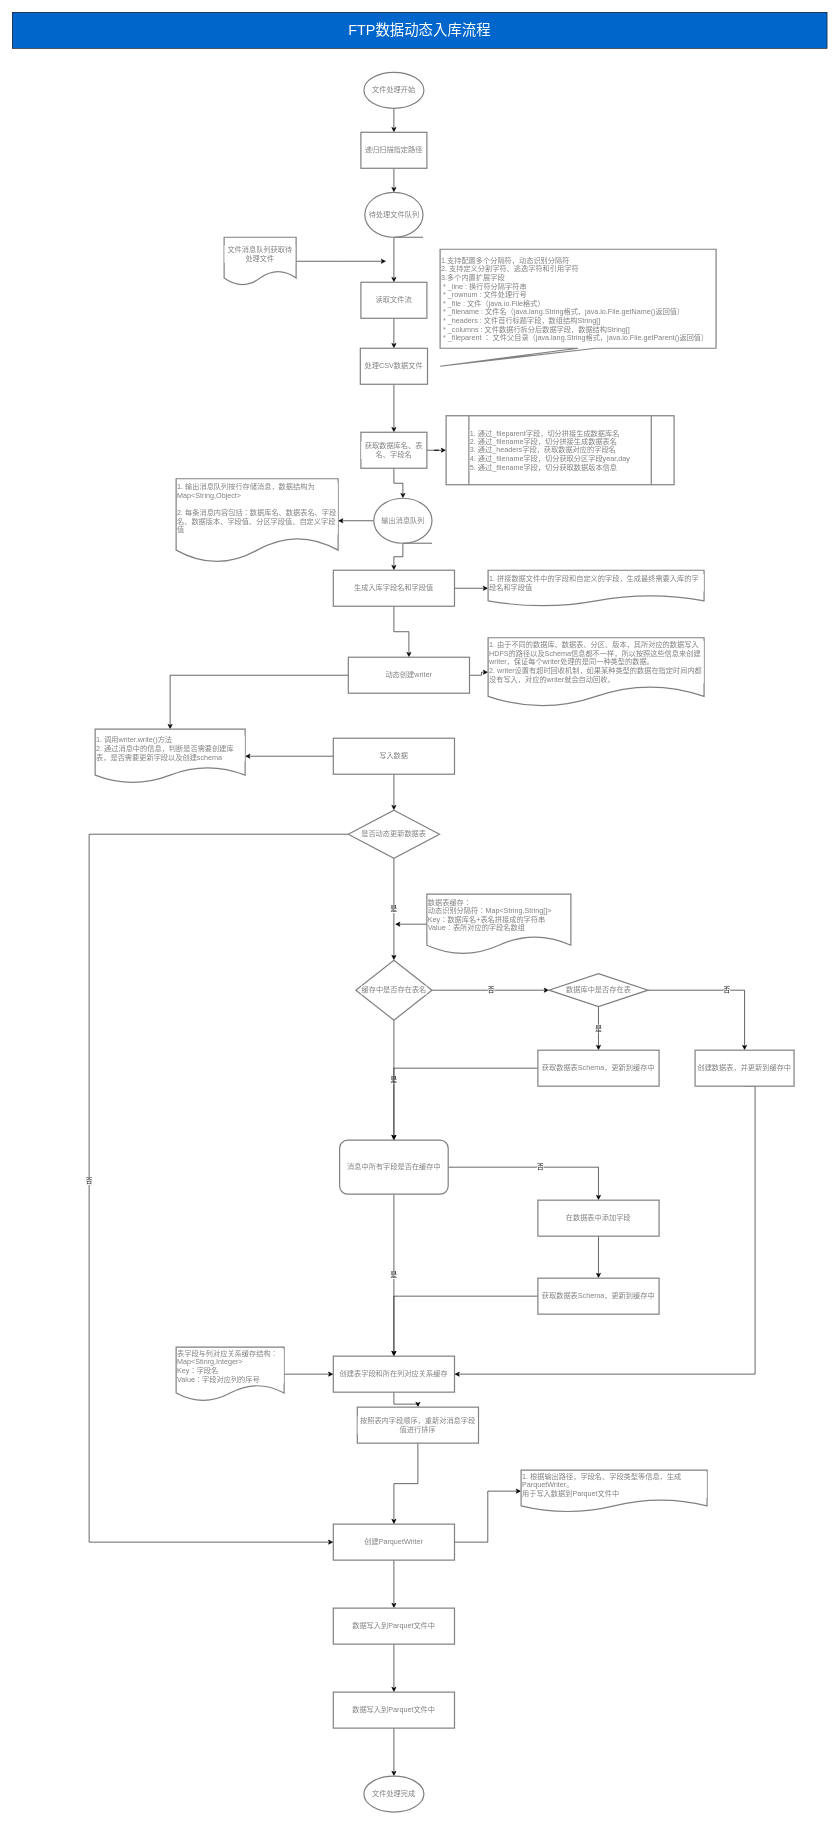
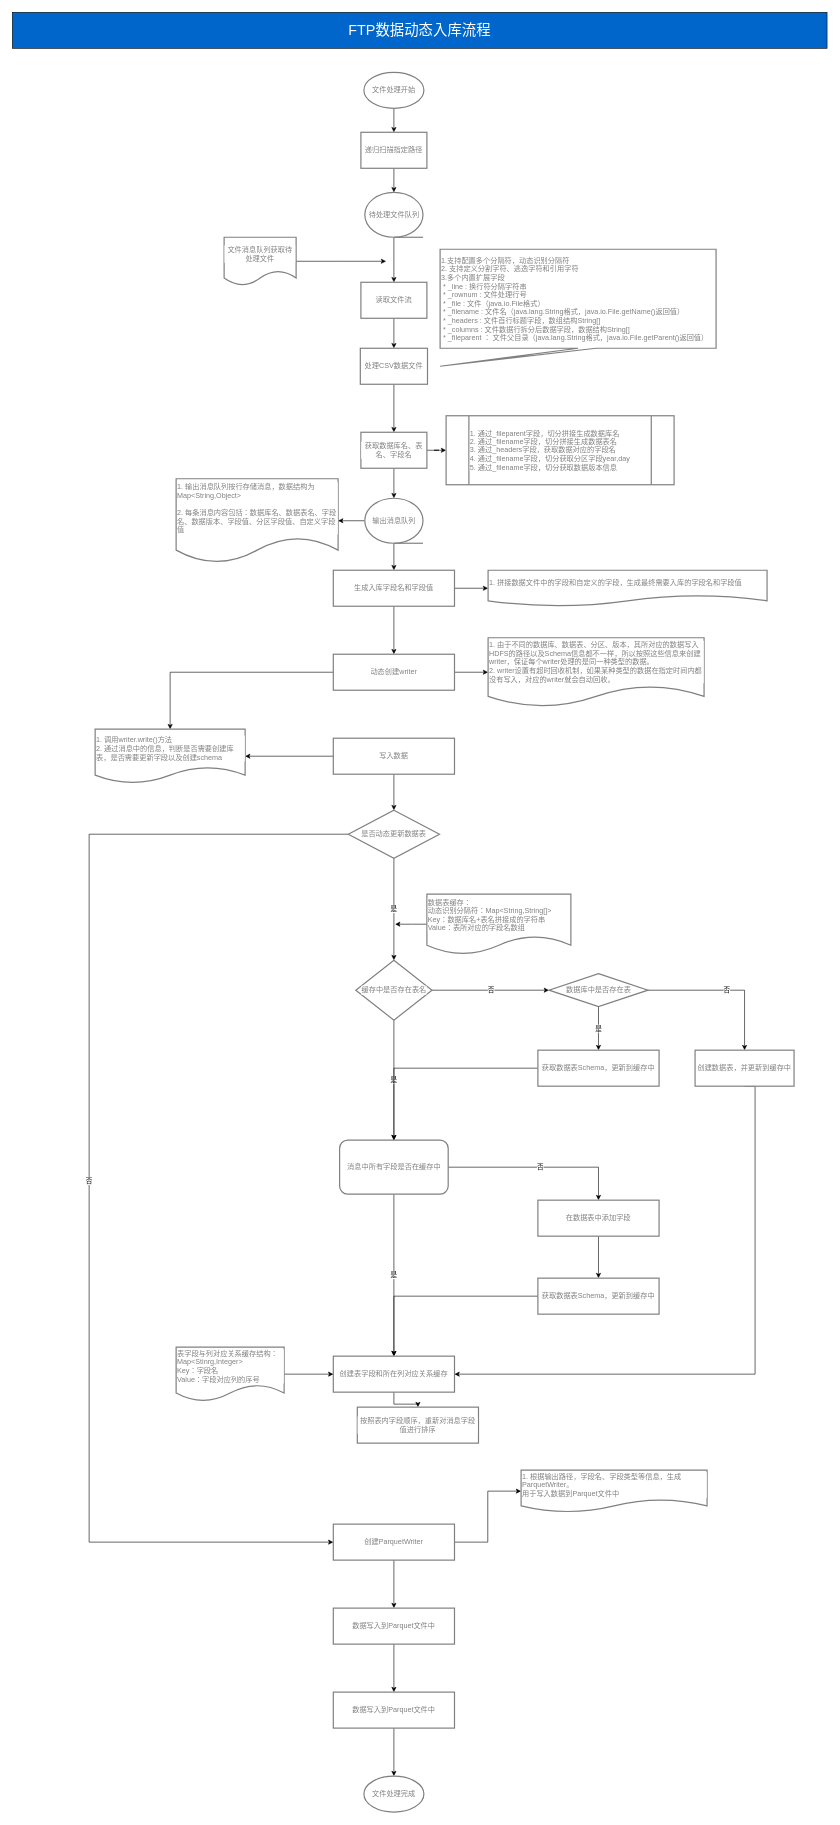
(403, 521) -> (394, 521)
(596, 588) -> (628, 588)
(409, 675) -> (394, 672)
(407, 1484) -> none
